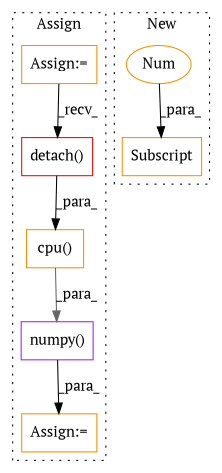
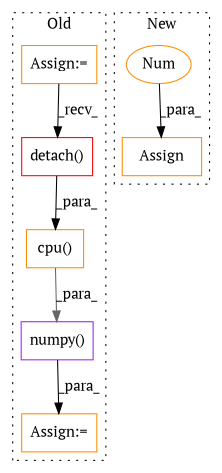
(59, 25) -> (59, 25)
(162, 157) -> (162, 157)
